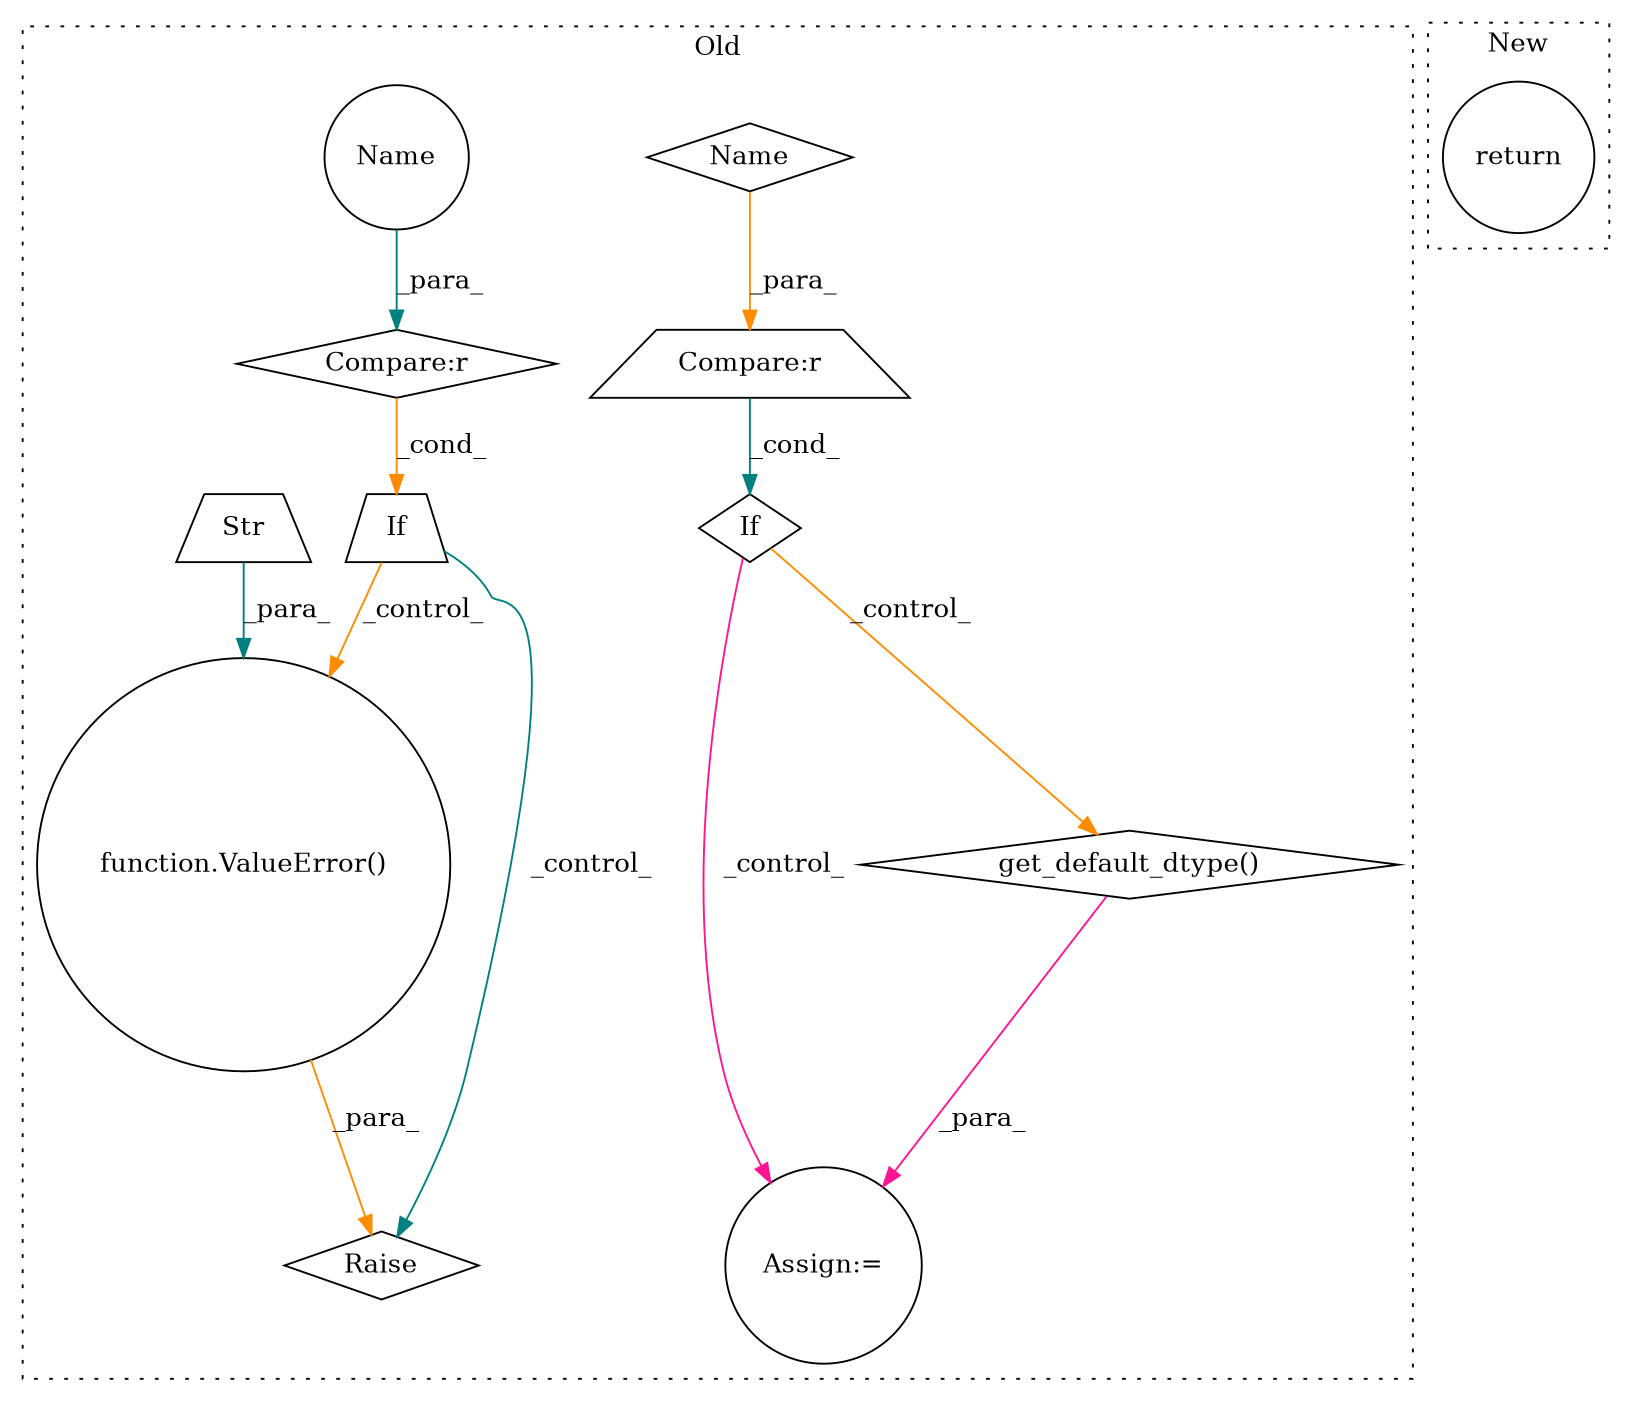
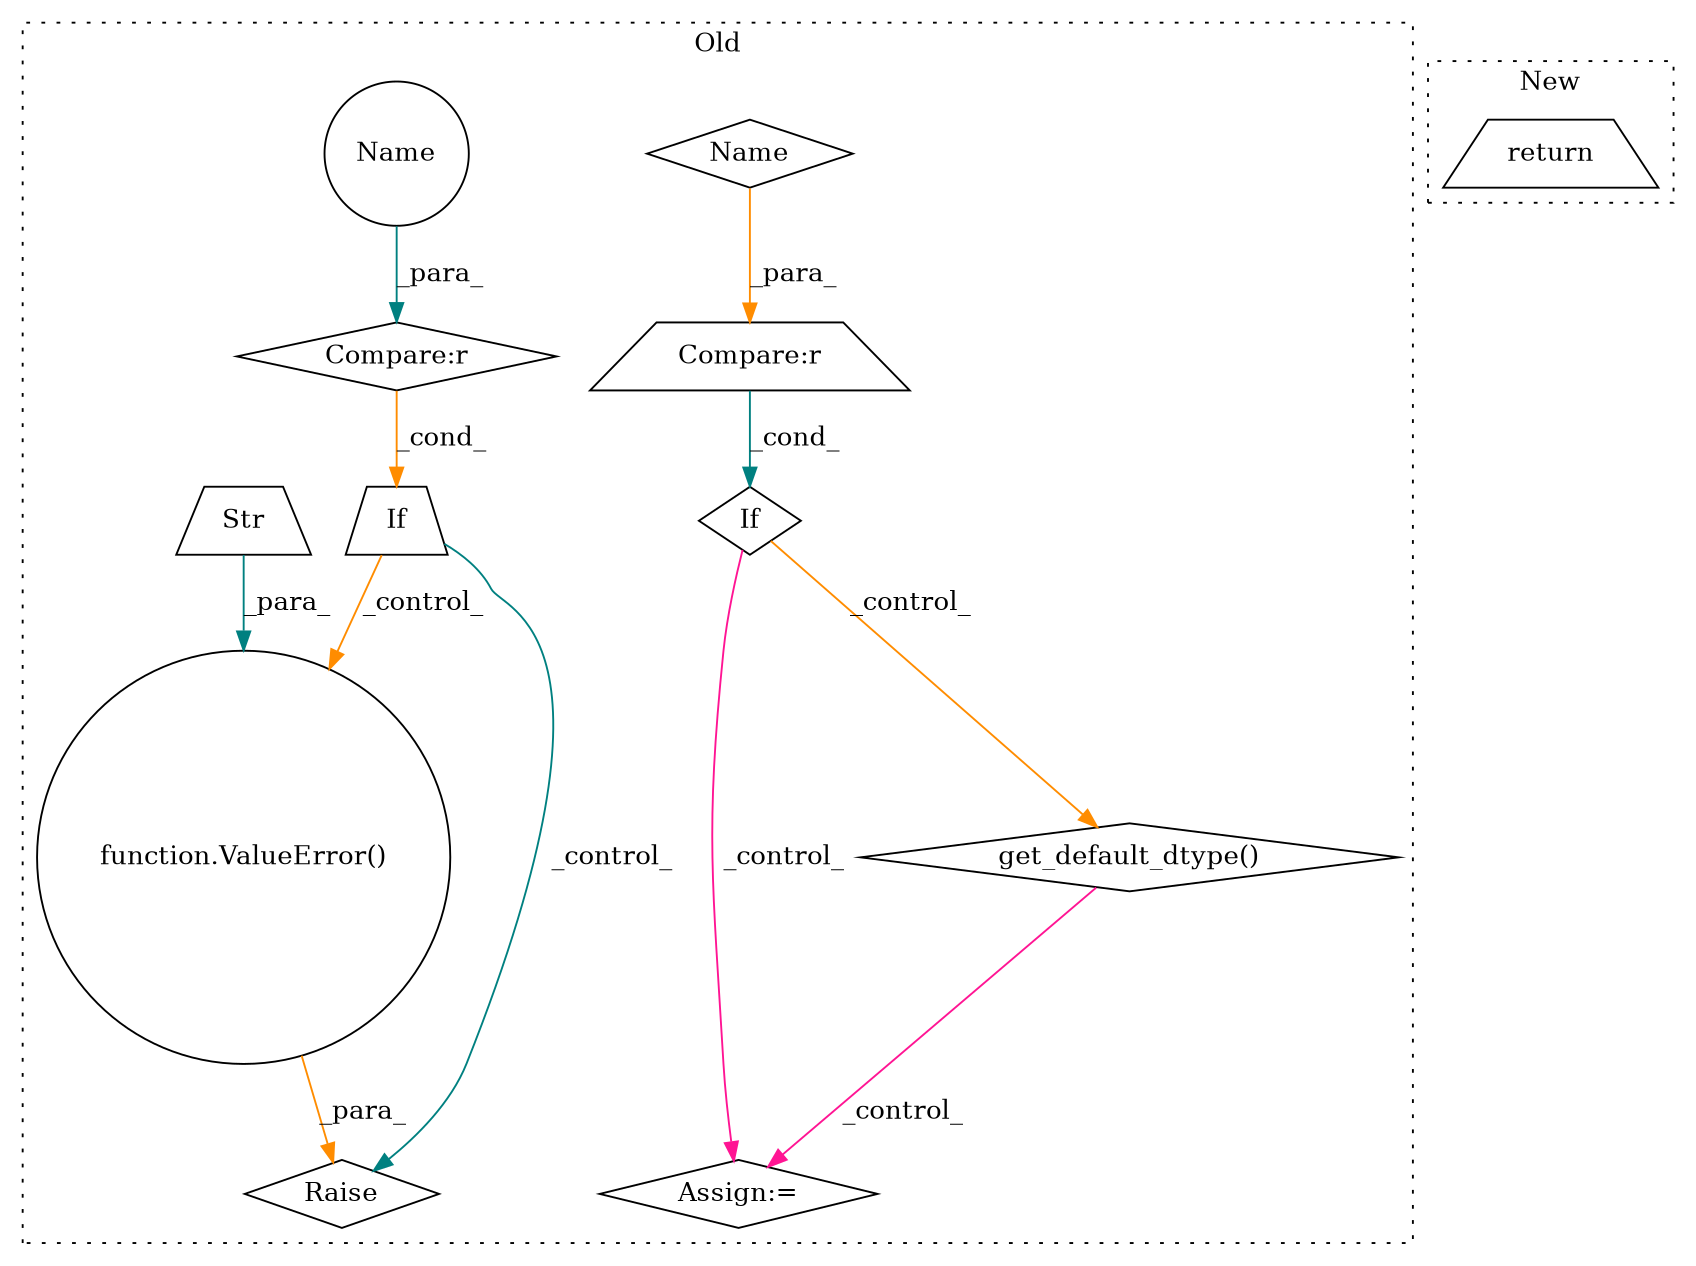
(1519, 157) -> (1551, 154)
(982, 1119) -> (903, 1112)
(824, 1265) -> (739, 1194)
